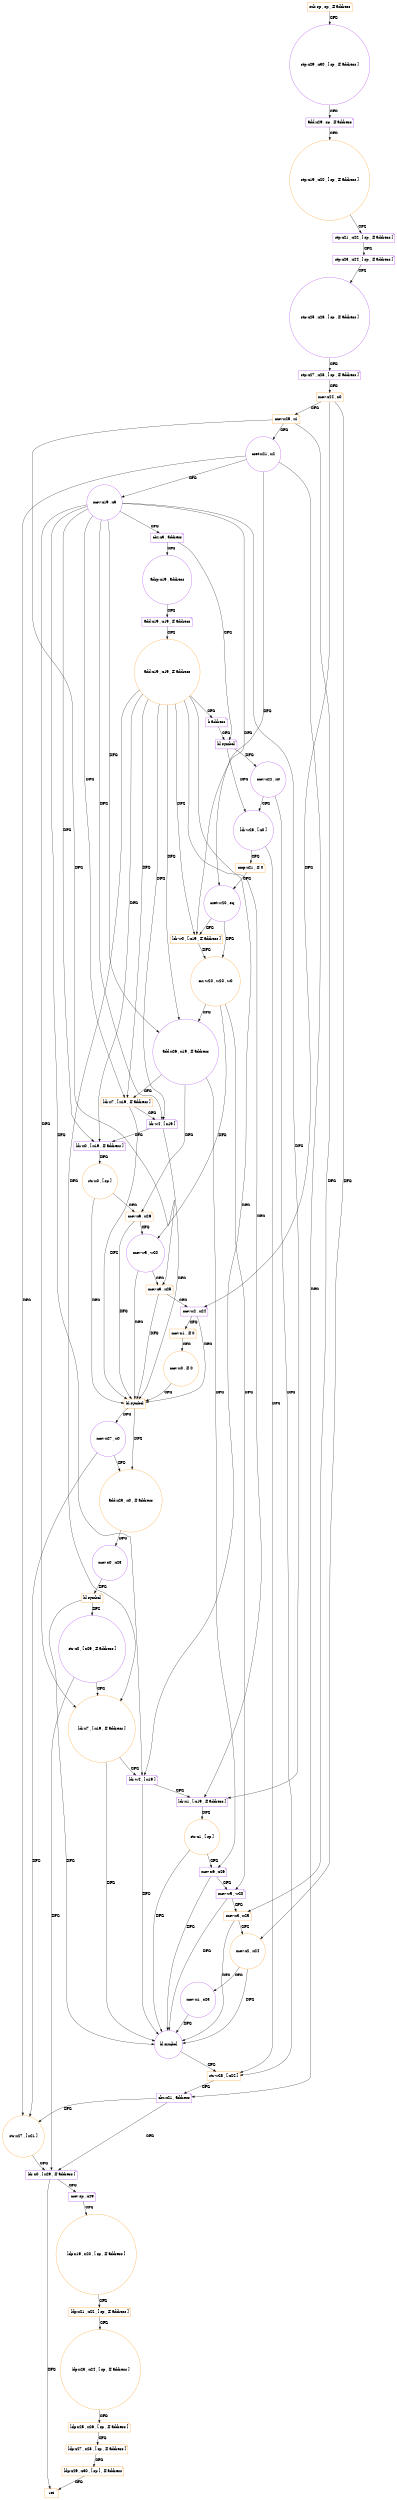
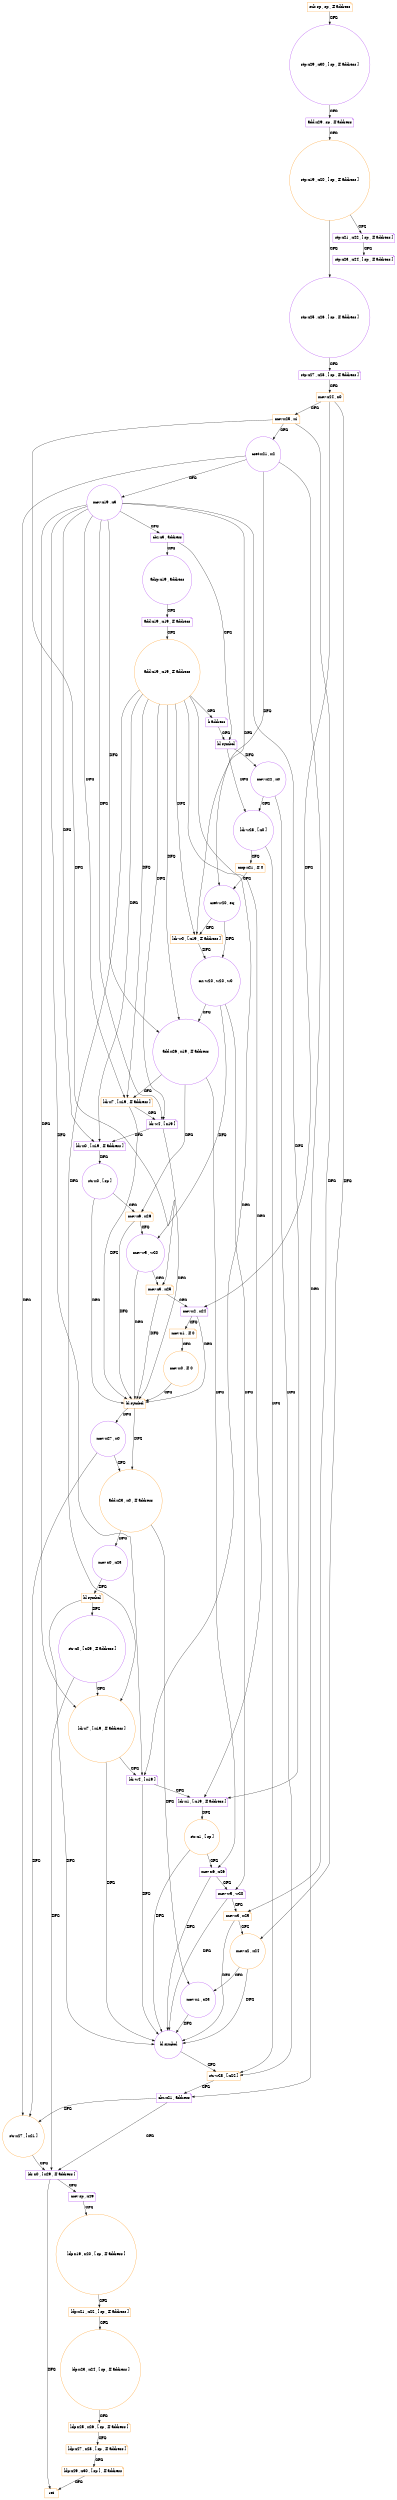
(356, 273) -> (330, 248)
(216, 981) -> (216, 981)
(100, 1181) -> (100, 1181)
none -> (165, 1753)
